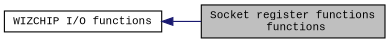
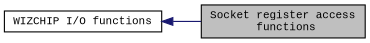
(293, 21) -> (283, 21)
